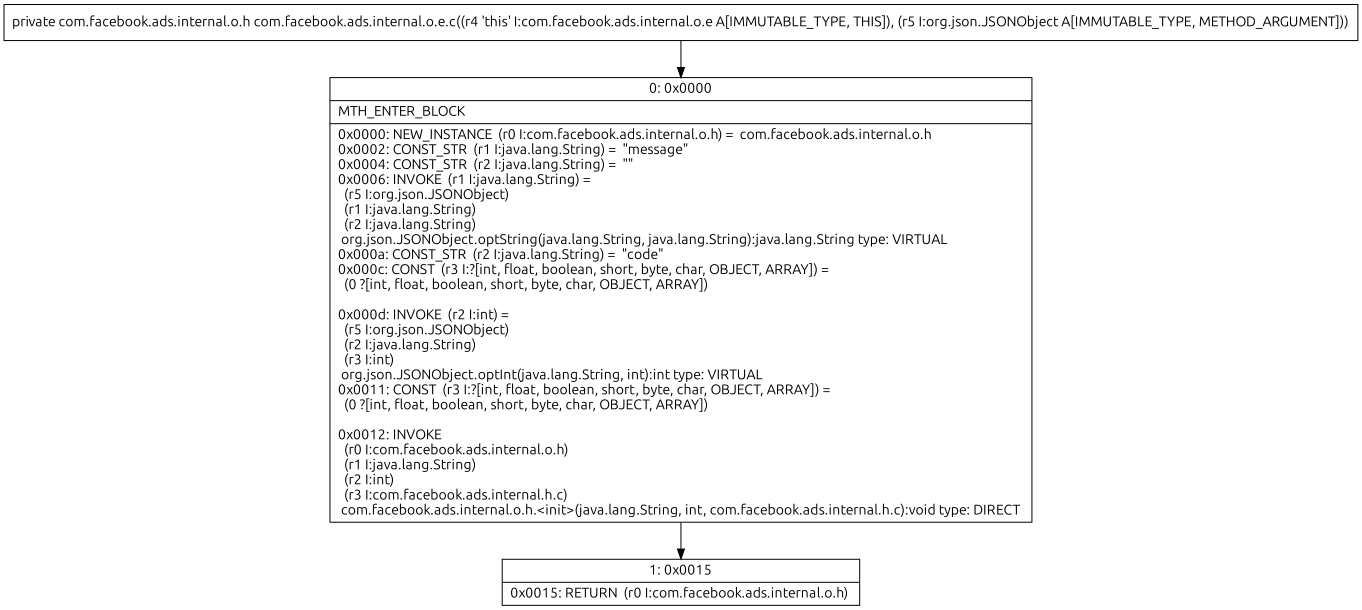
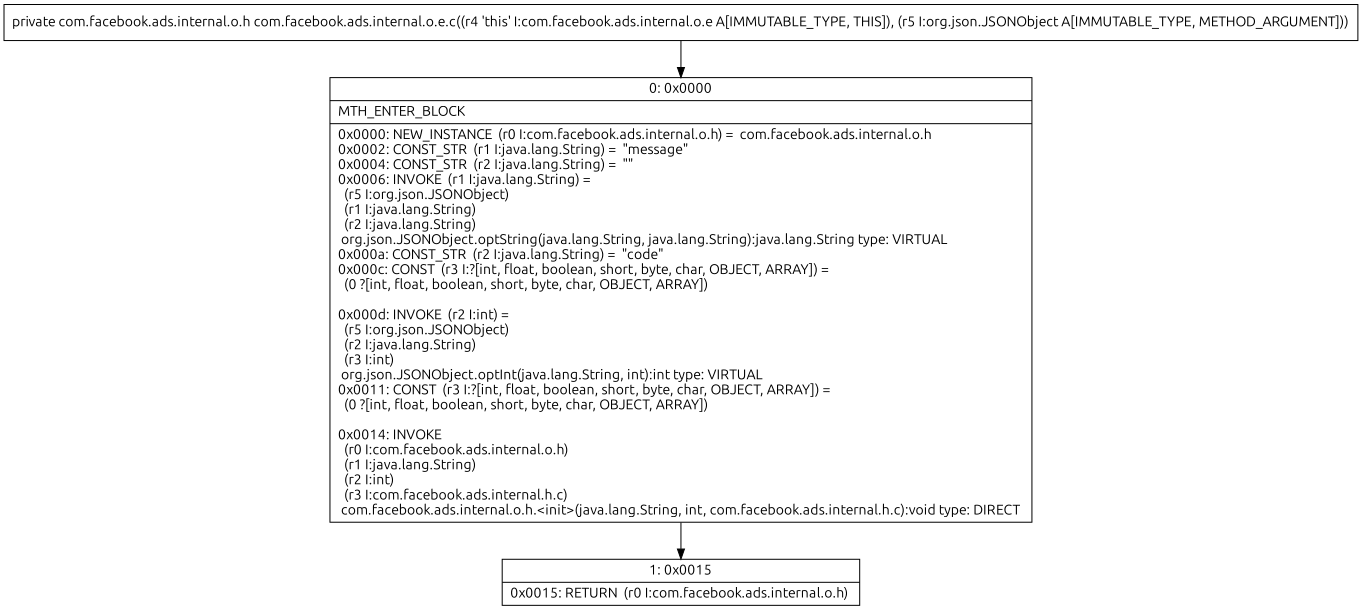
(393, 435) -> (393, 435)
